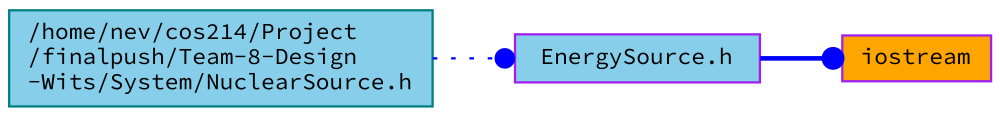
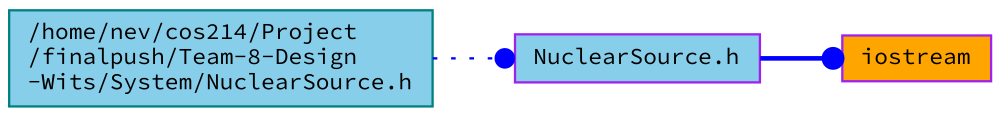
(637, 58) -> (637, 58)
